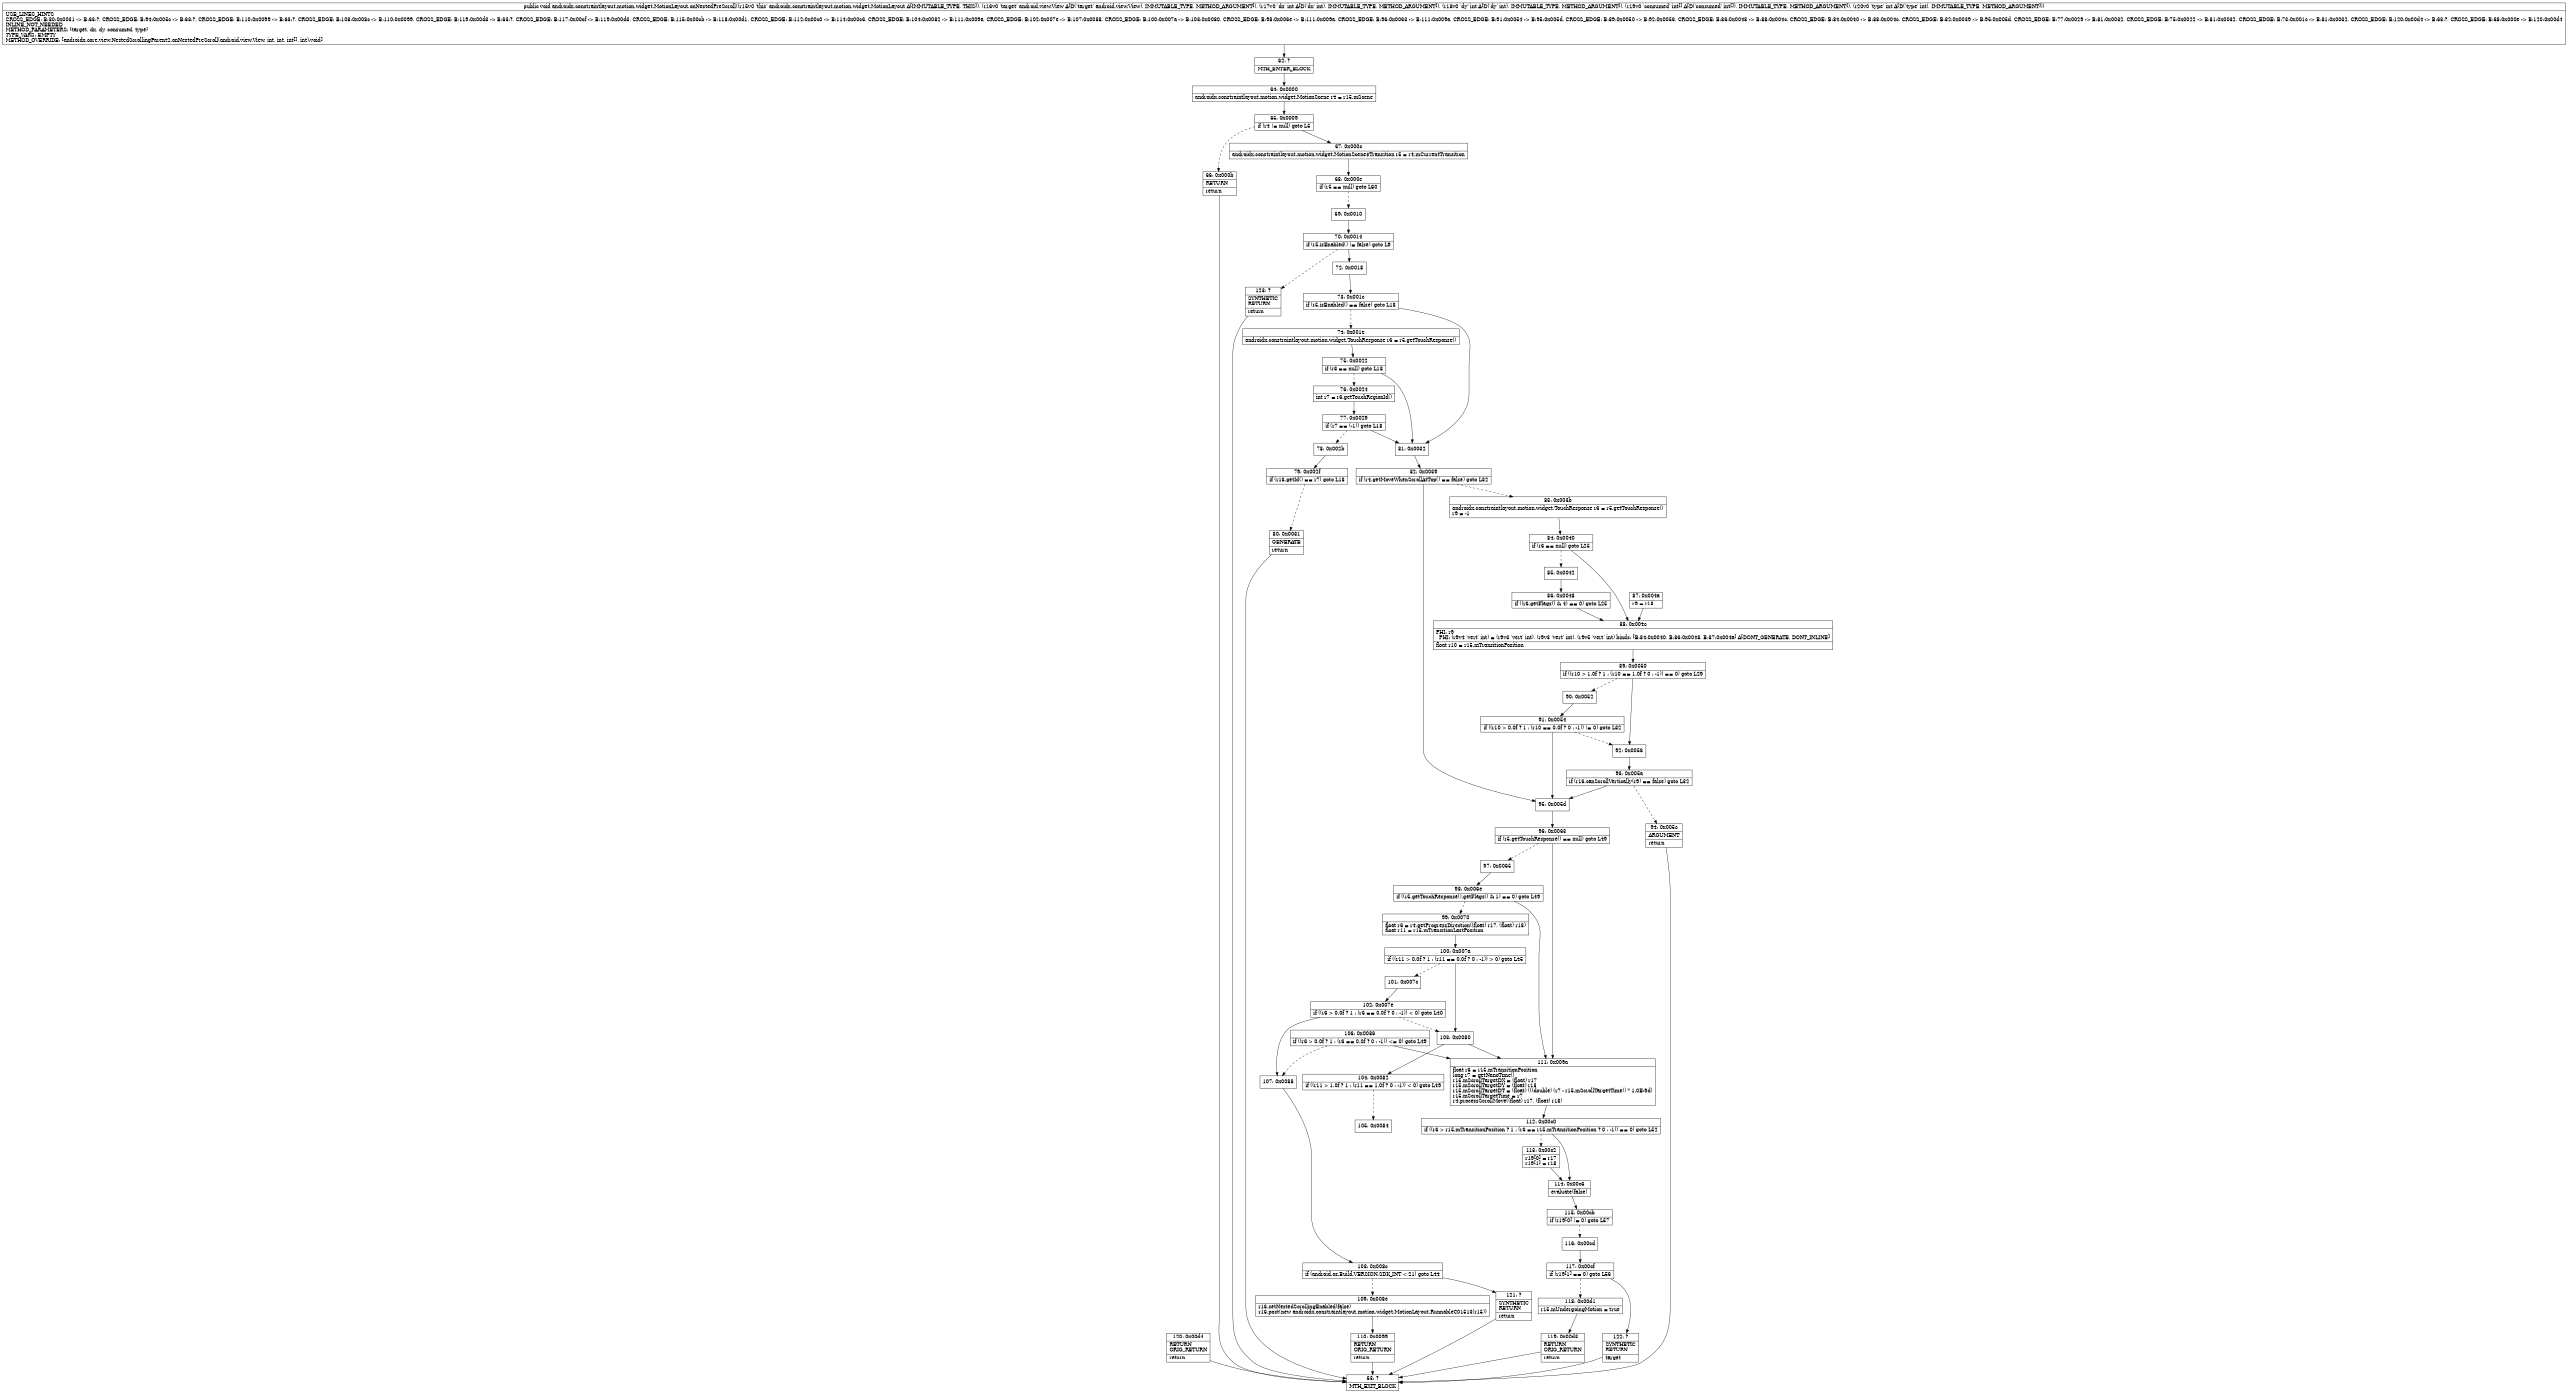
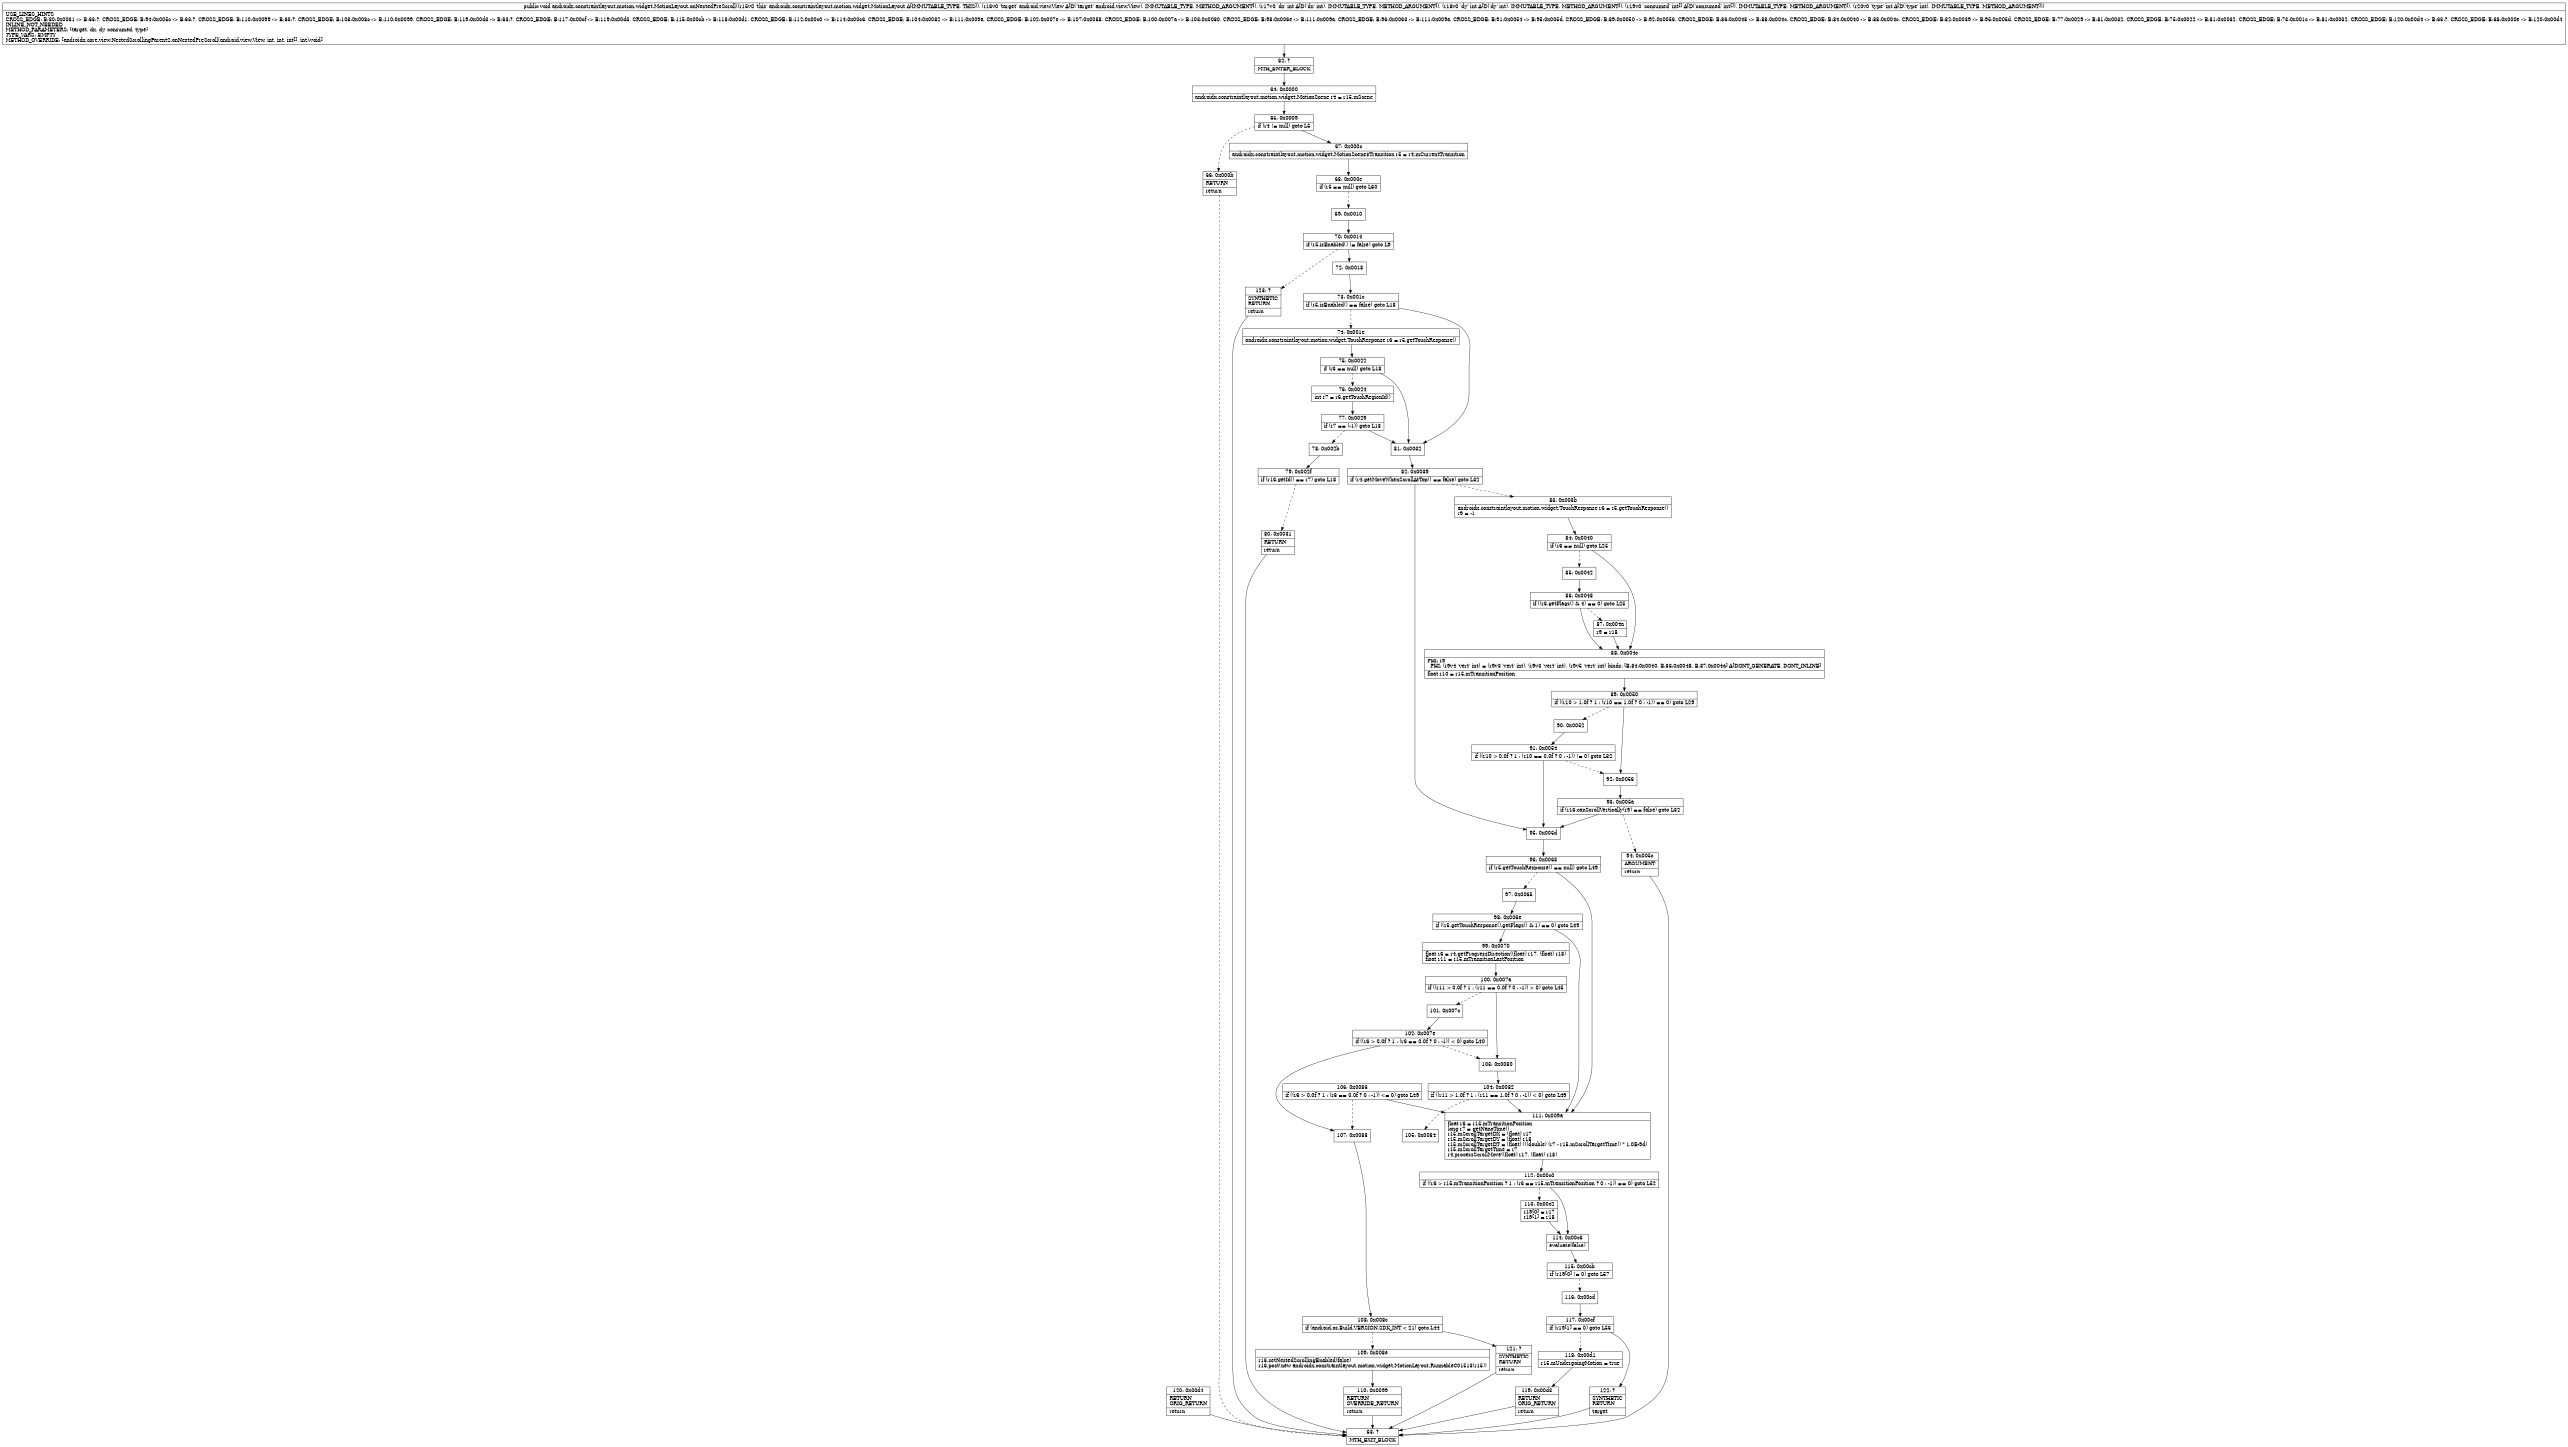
(1286, 542) -> (1275, 542)
none -> (1593, 613)
(1220, 837) -> (1220, 864)
(1463, 906) -> (1503, 935)
(1483, 1051) -> (1513, 1105)
(1373, 1350) -> (1373, 1404)
